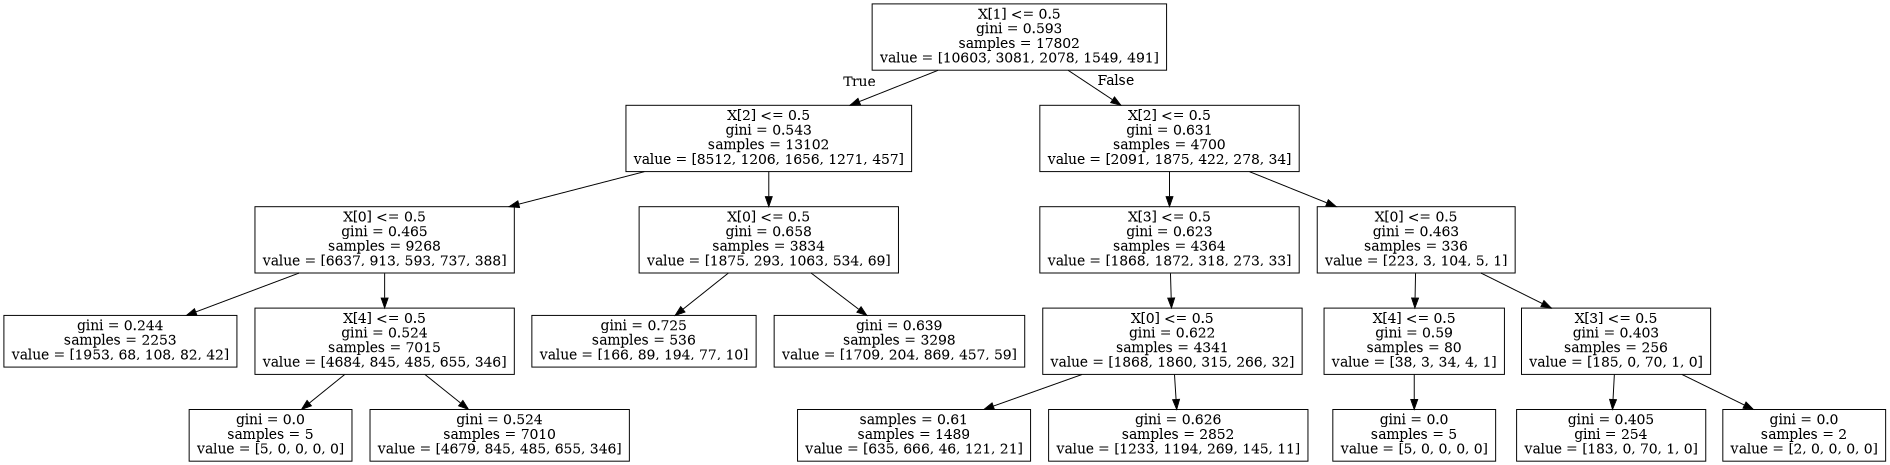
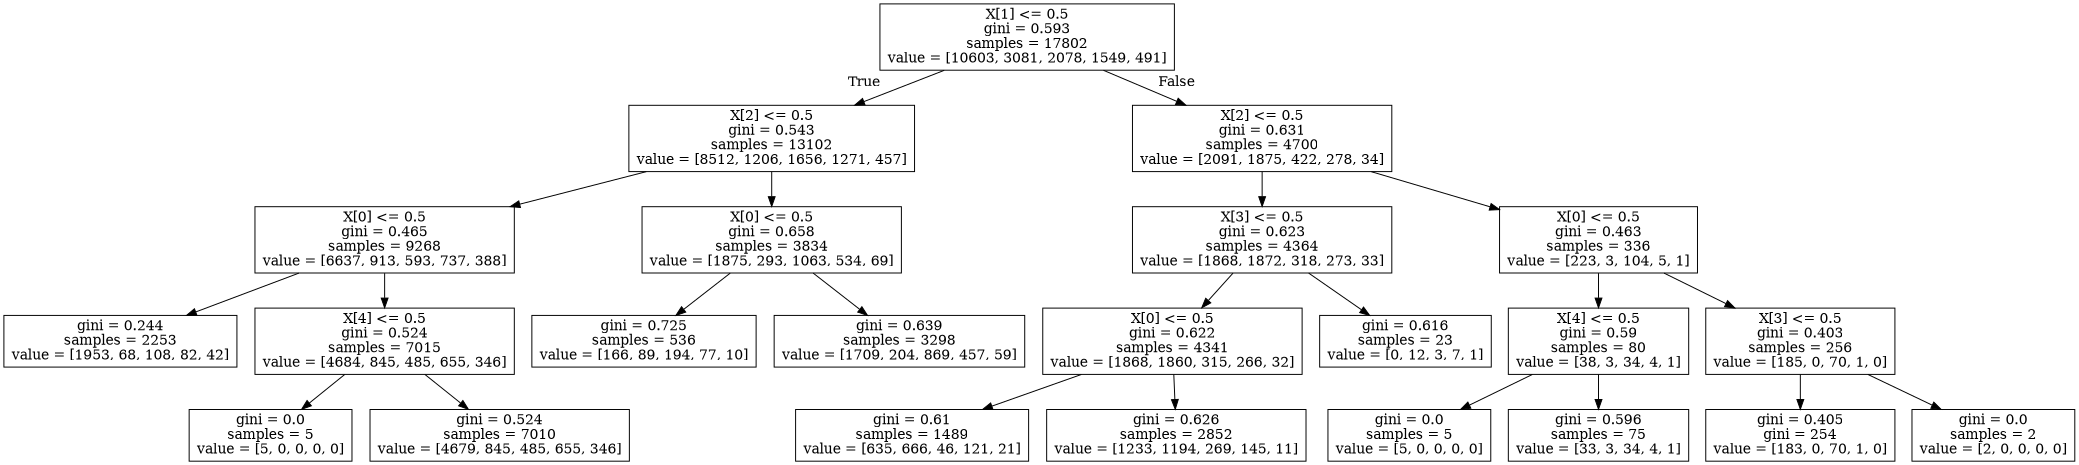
none -> (1405, 341)
(914, 435) -> (912, 435)
none -> (1599, 435)
